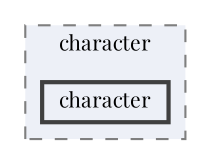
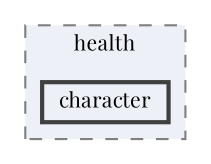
(105, 45) -> (105, 45)
